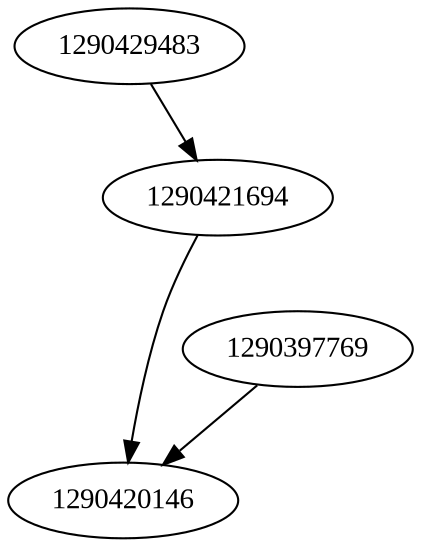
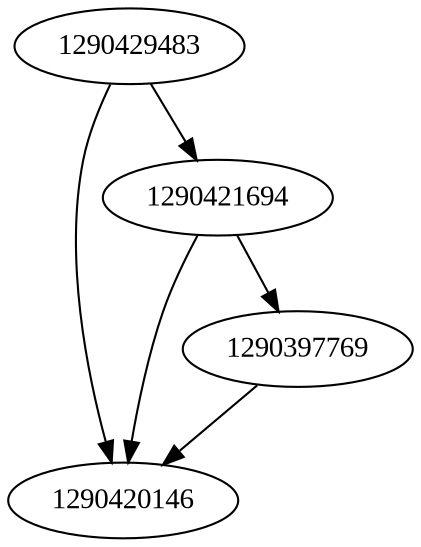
none -> (77, 262)
none -> (253, 264)
